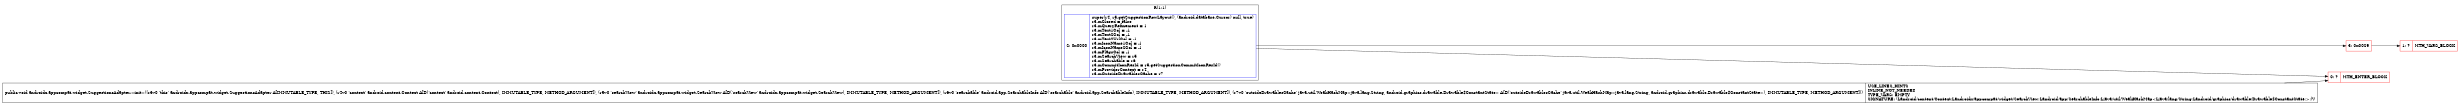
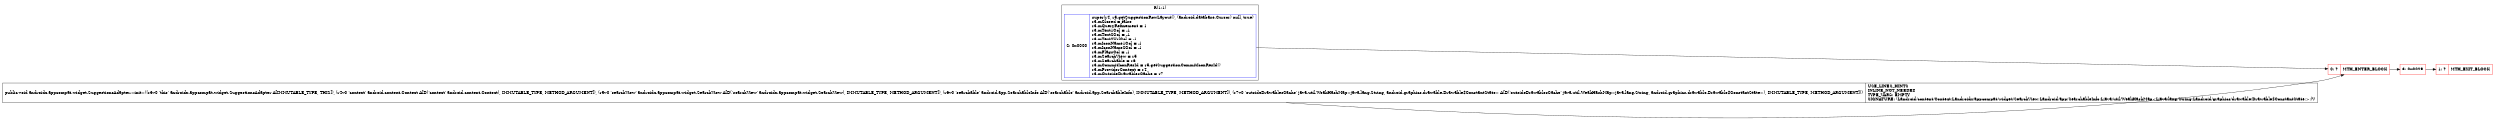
(1800, 46) -> (2393, 69)
(2435, 46) -> (2470, 69)
